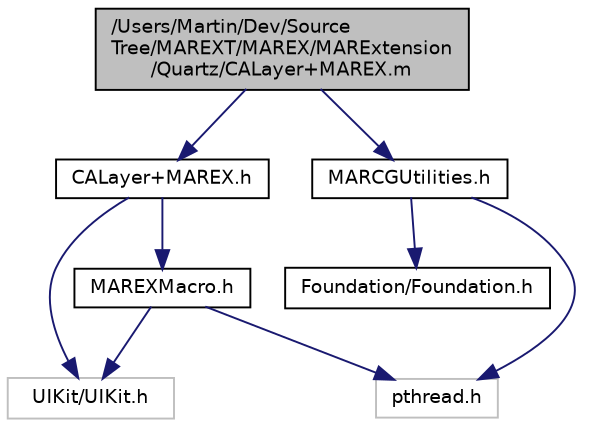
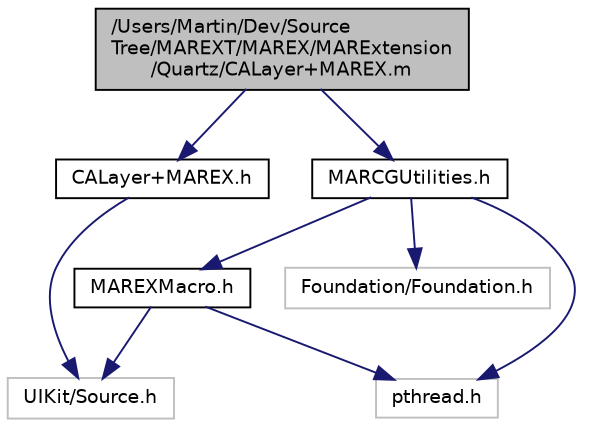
(162, 223) -> (295, 229)
(418, 288) -> (418, 288)
(91, 398) -> (91, 398)
